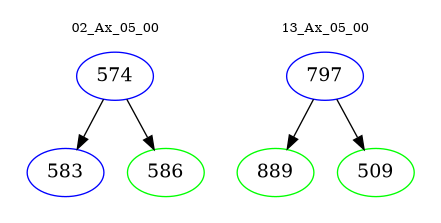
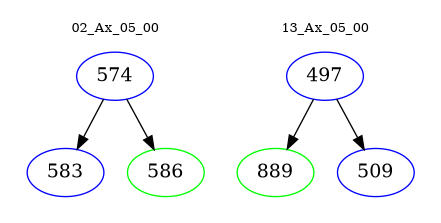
(325, 76) -> (325, 76)
(376, 173) -> (376, 173)
